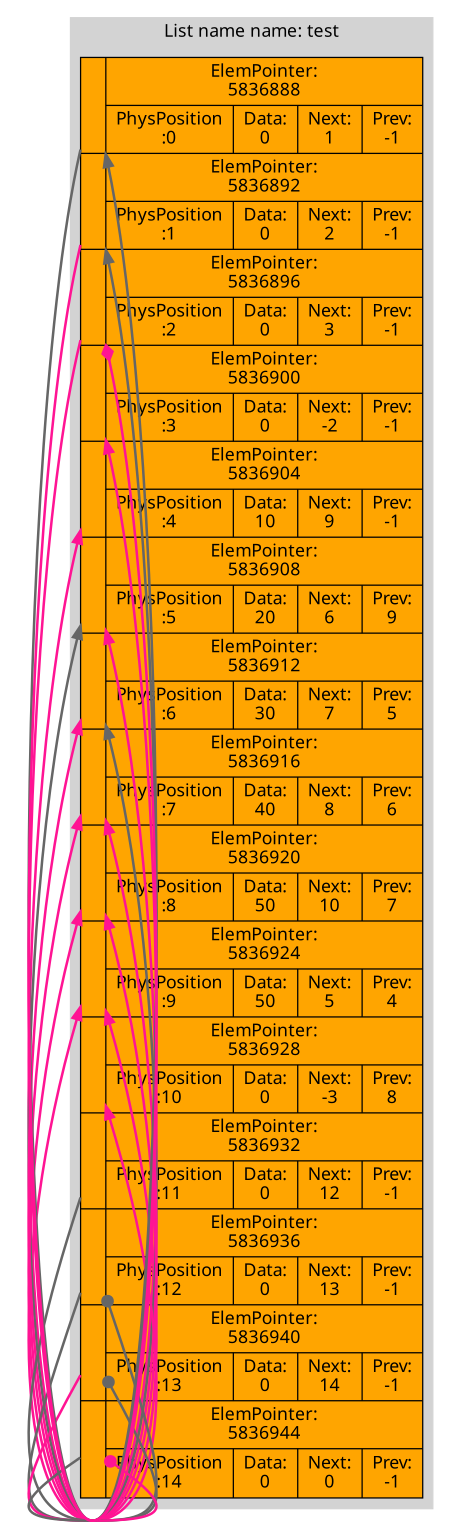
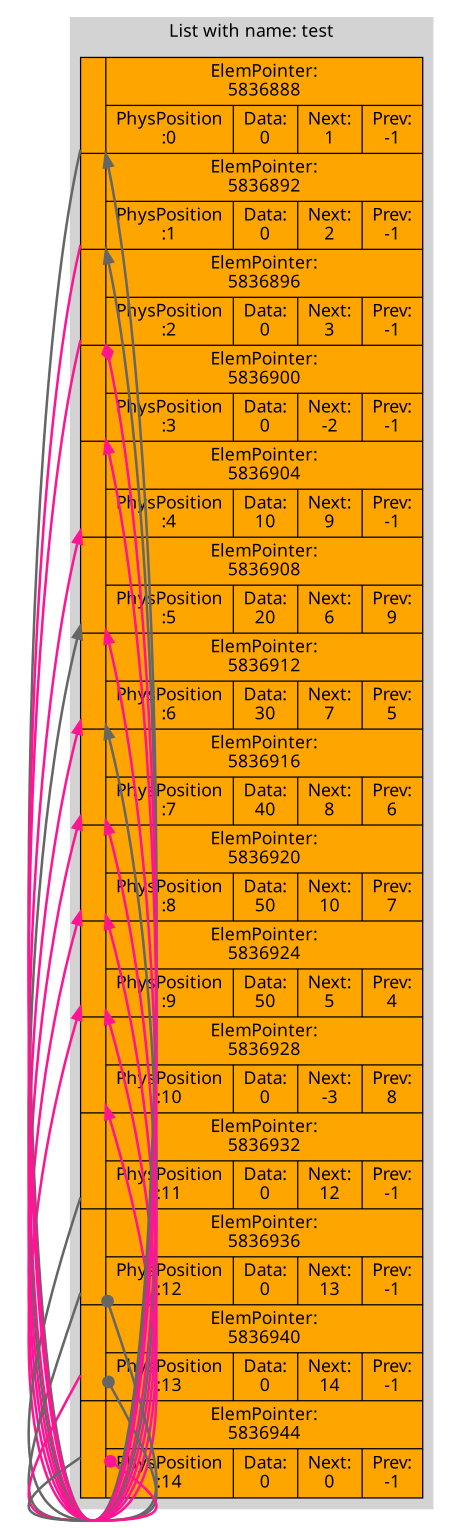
(252, 32) -> (252, 32)
